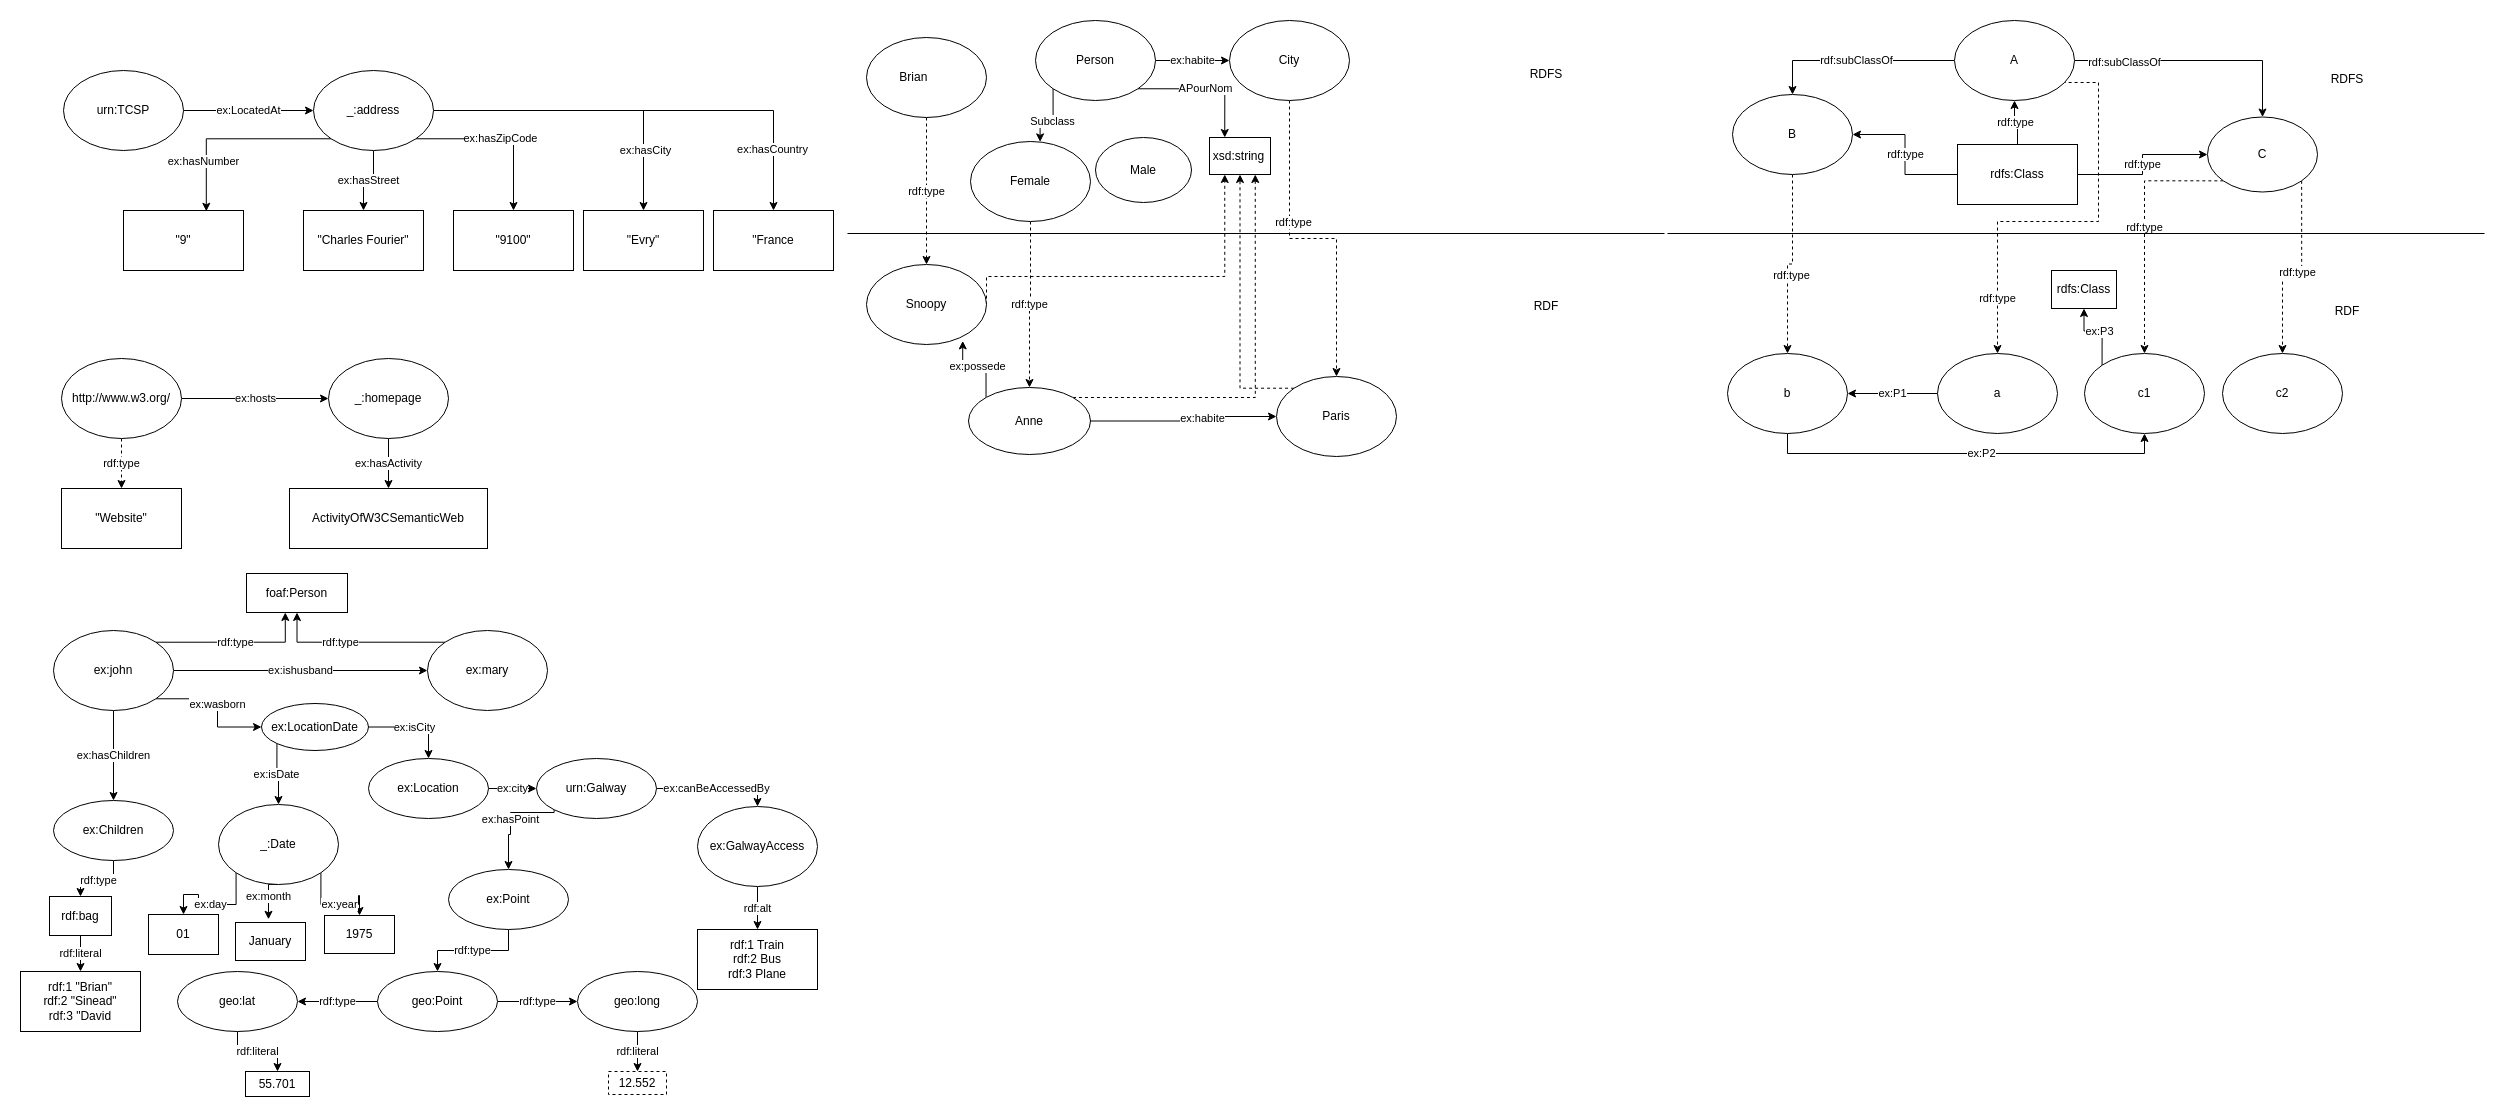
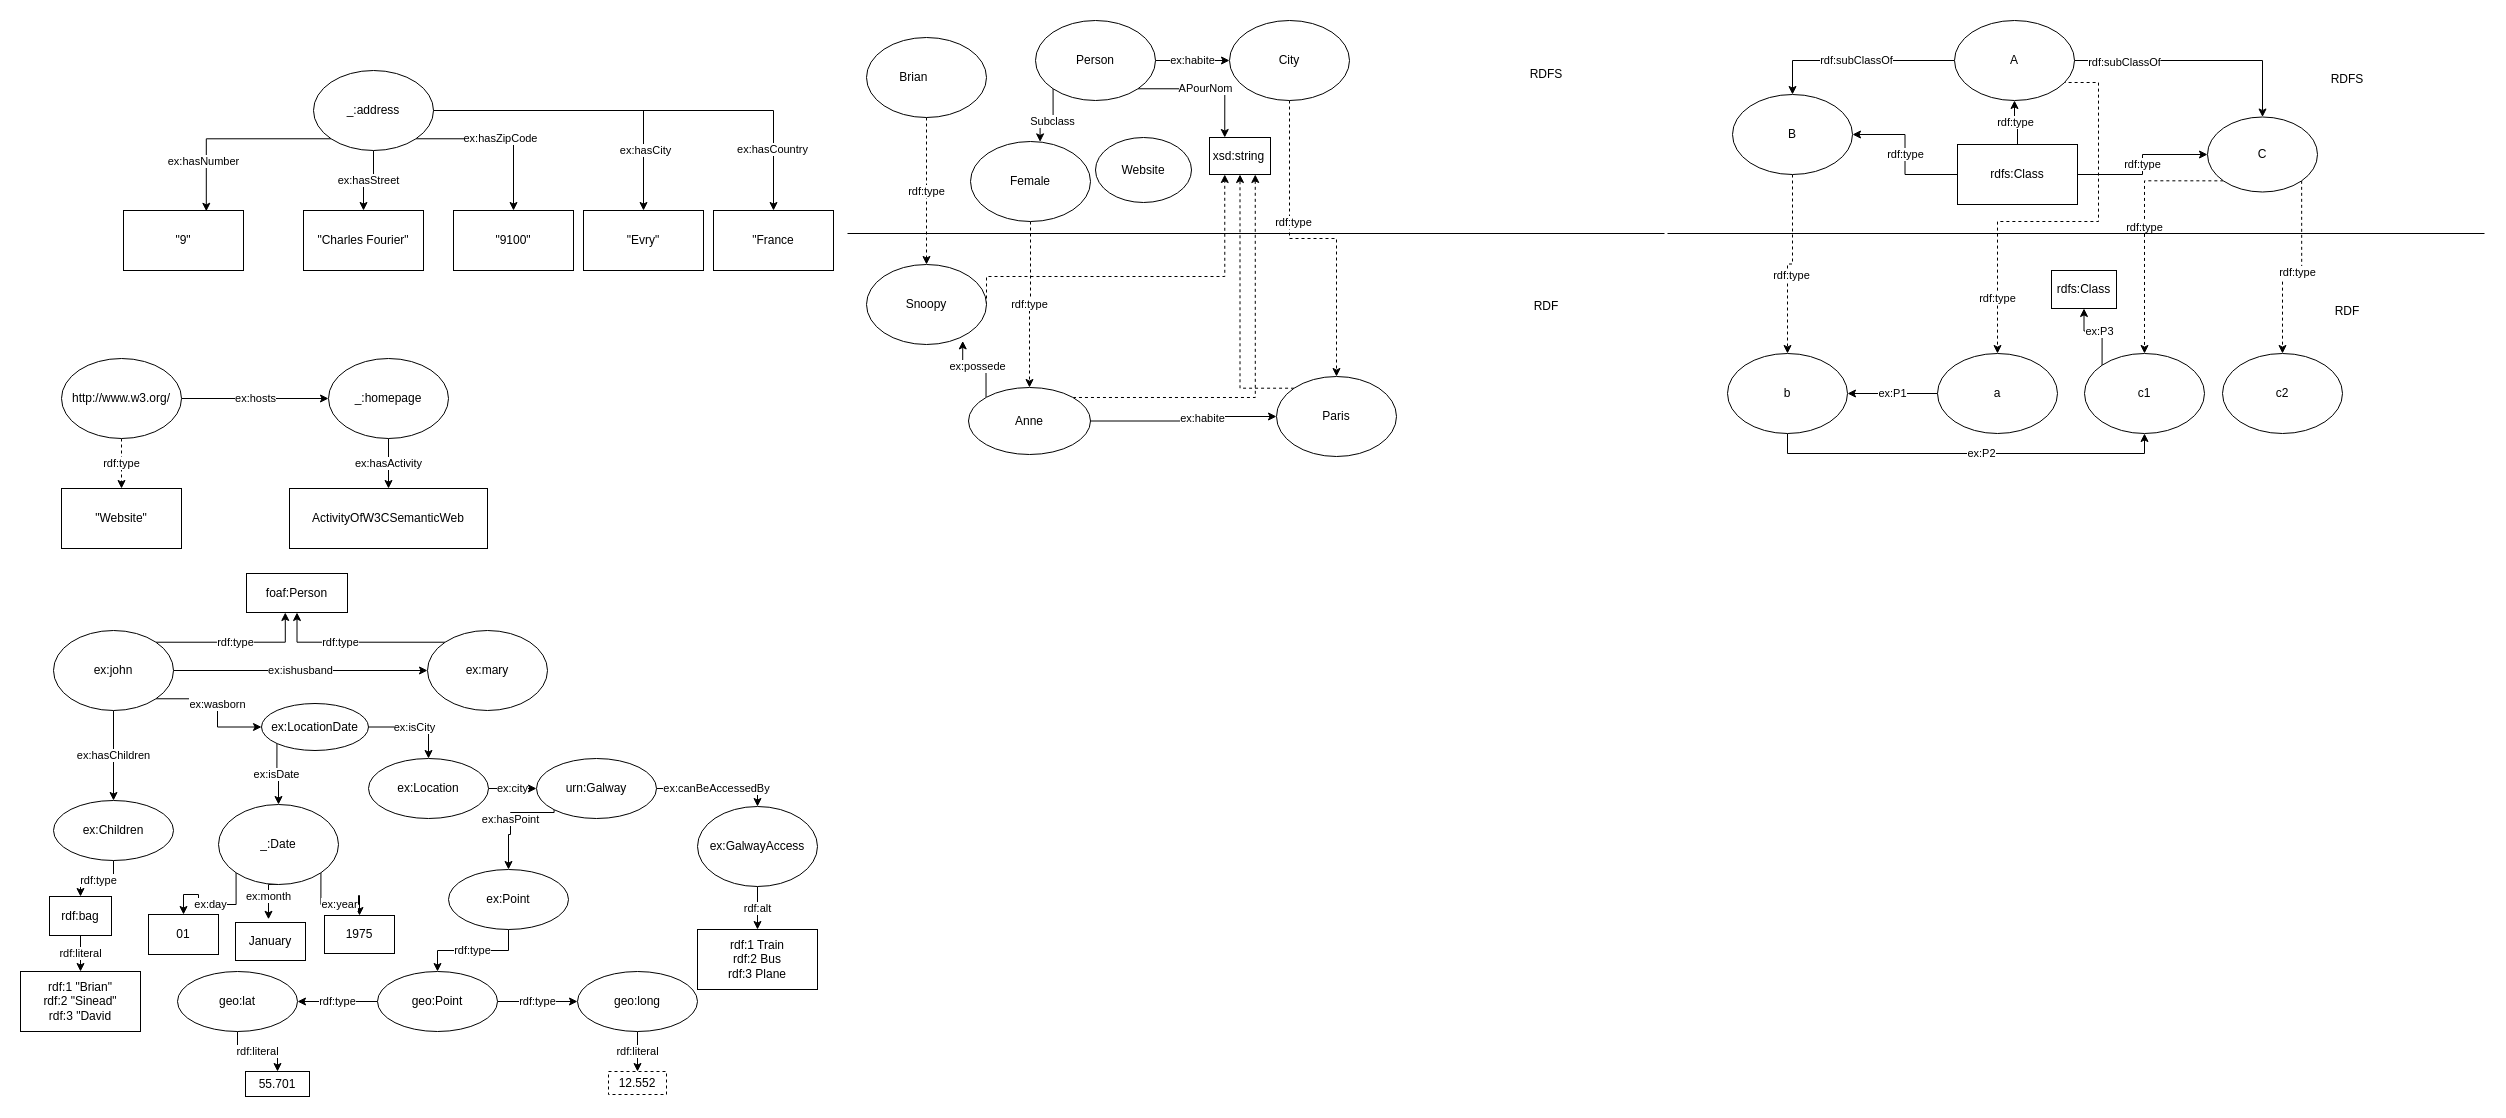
(124, 111) -> none
(245, 111) -> none
(1144, 171) -> (1144, 171)
